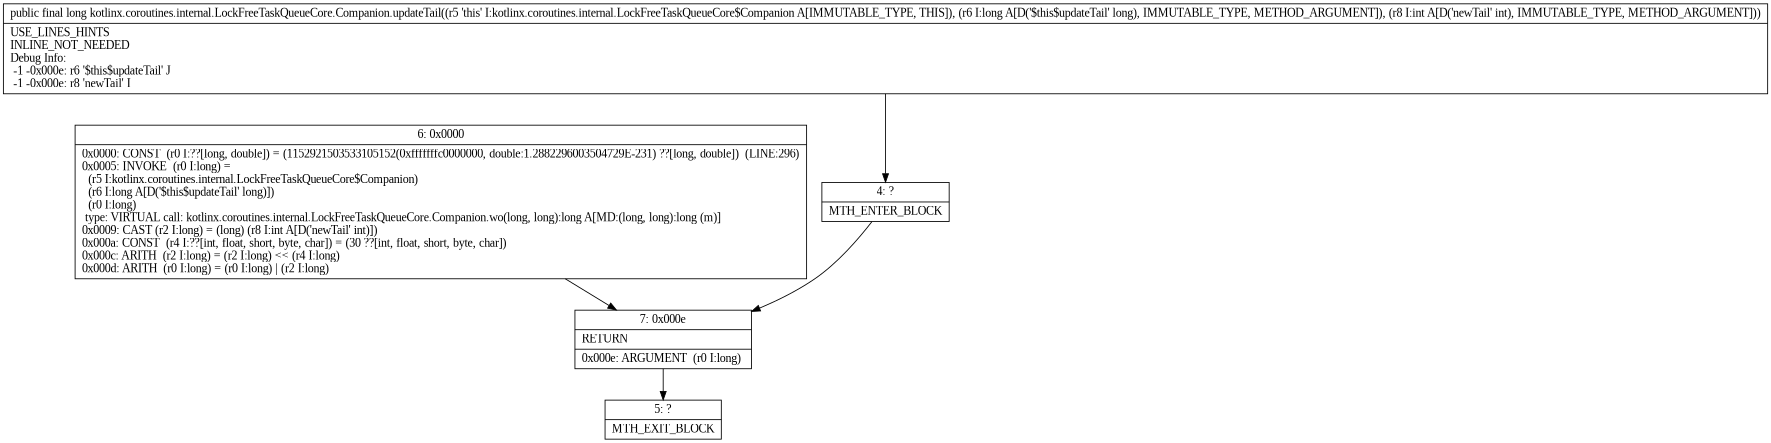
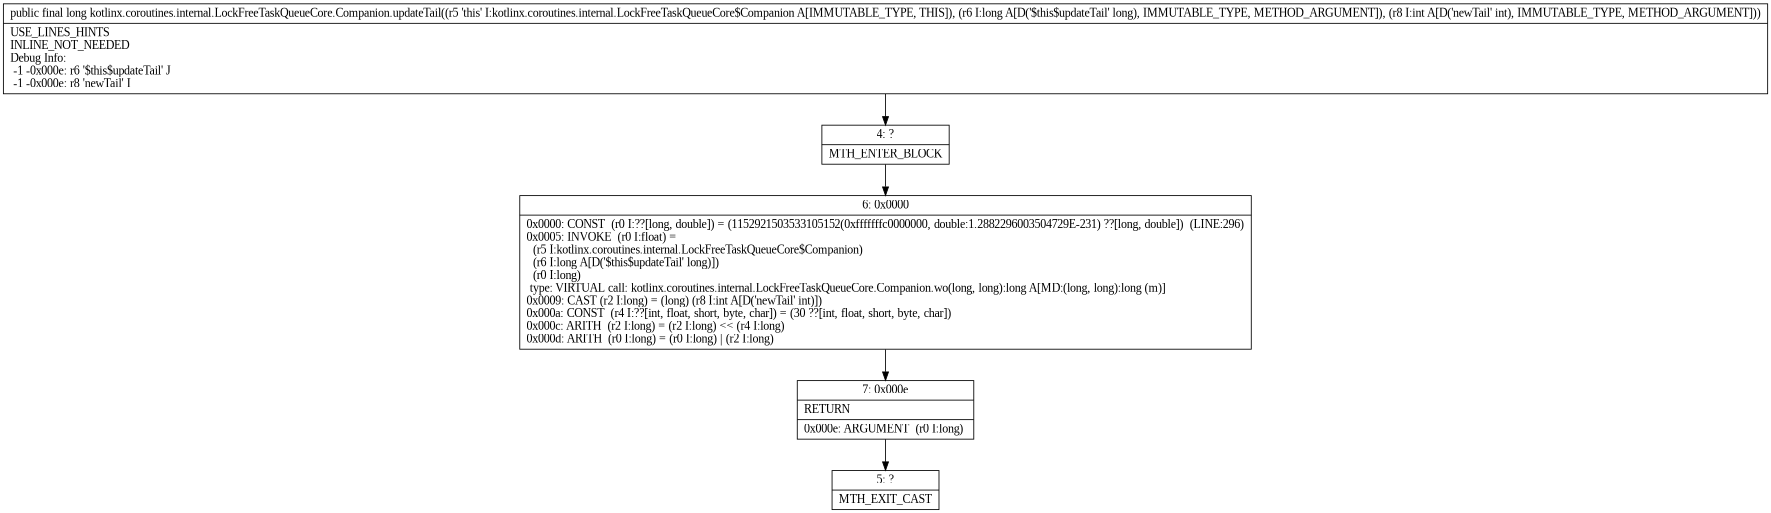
(158, 167) -> (603, 237)
(822, 273) -> (886, 176)
(663, 429) -> (886, 499)
